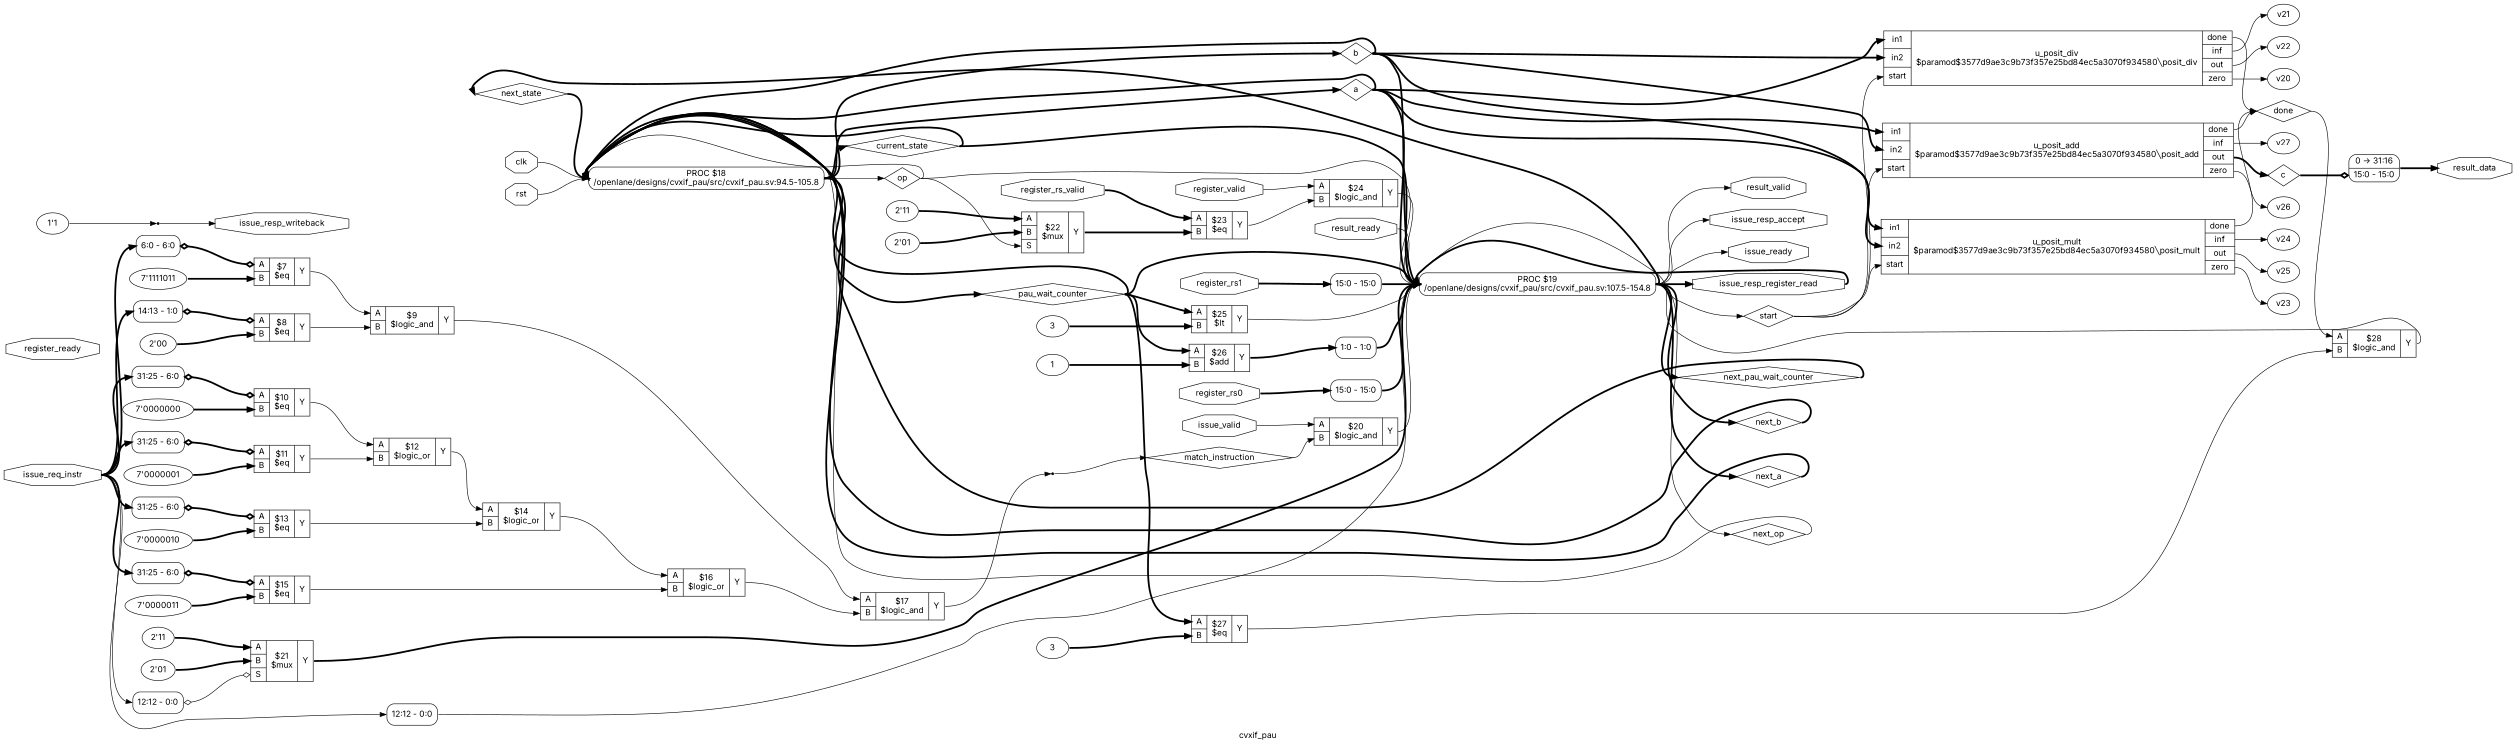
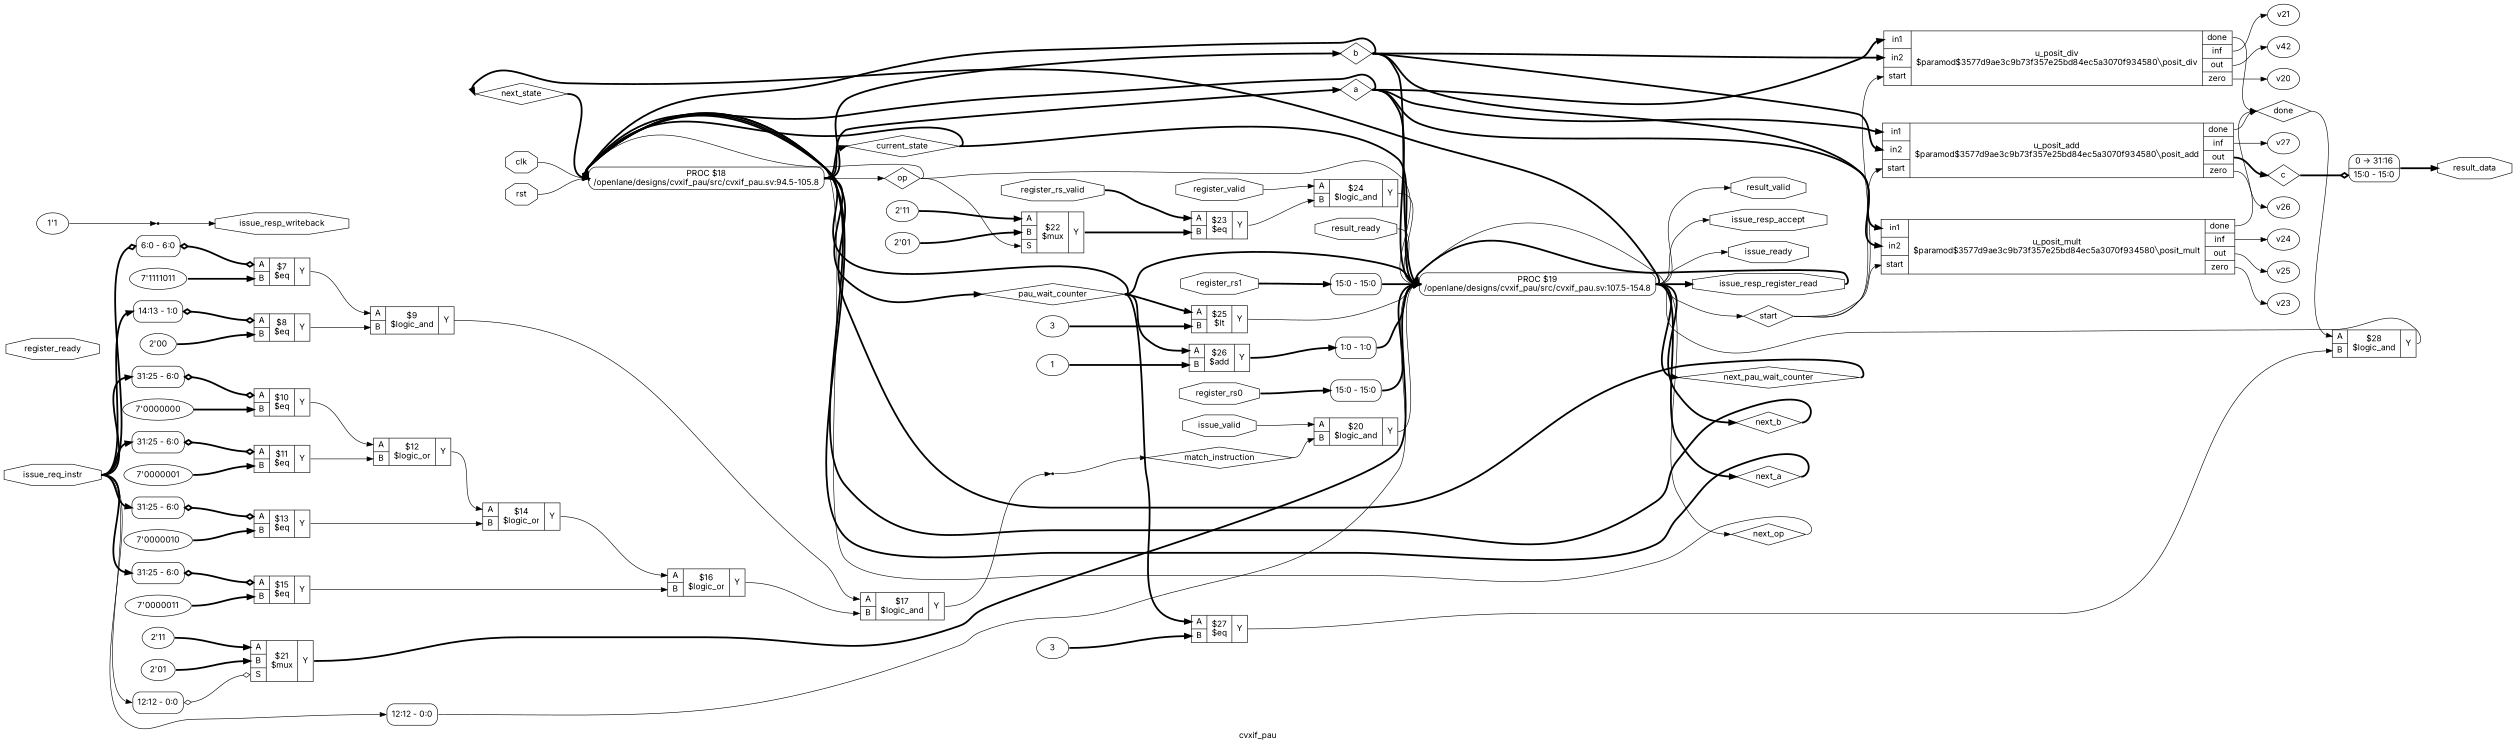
(2284, 47) -> (2284, 47)
(121, 399) -> (121, 400)
